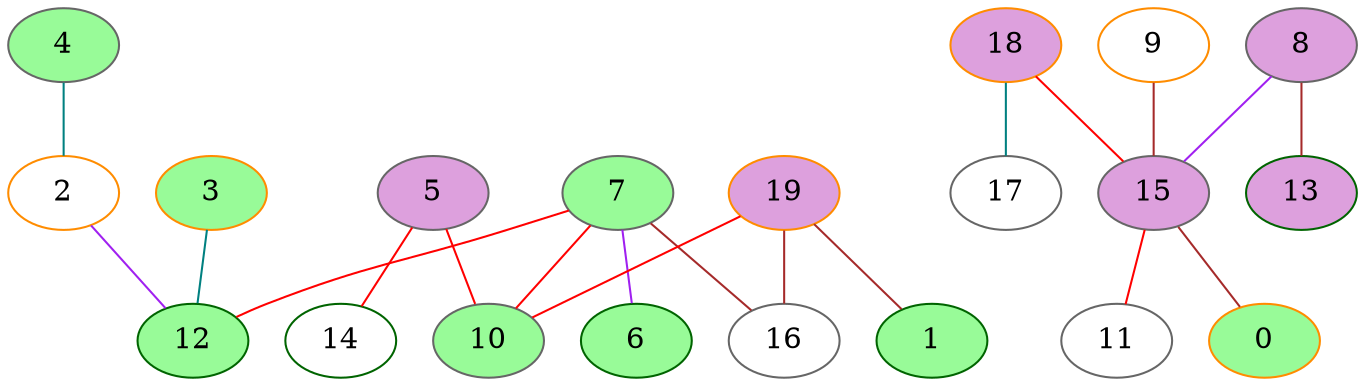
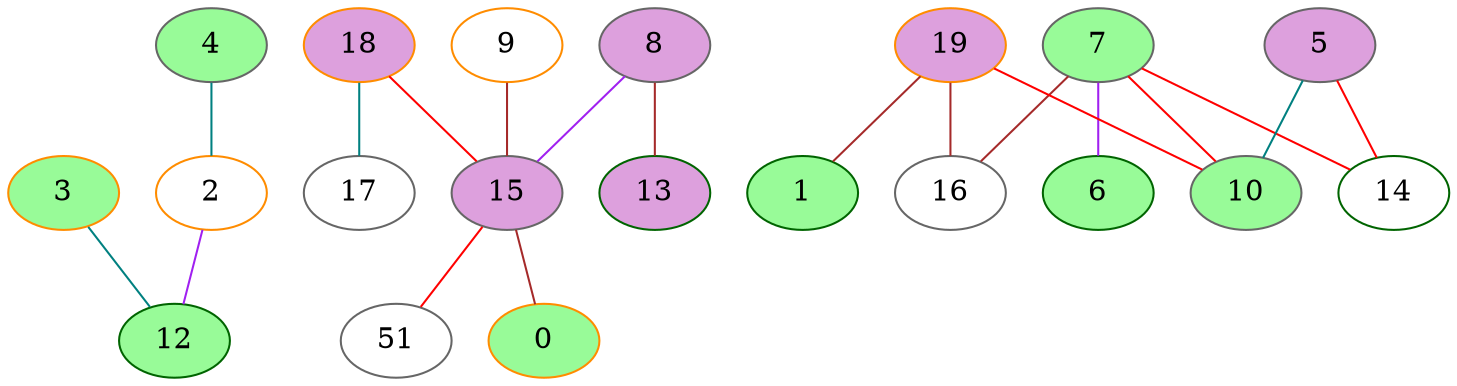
(410, 258) -> (1246, 119)
(461, 266) -> (1283, 119)
(1117, 341) -> (396, 341)
